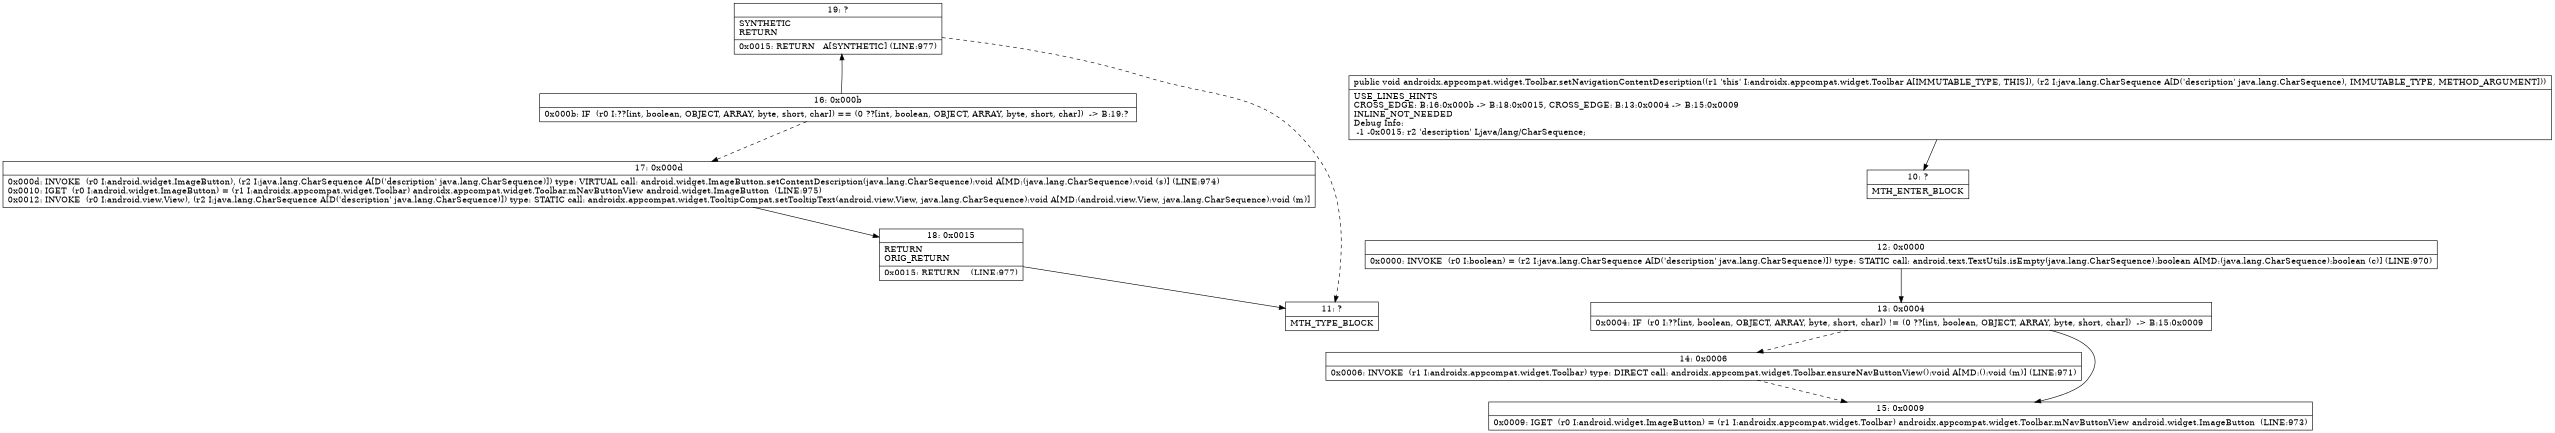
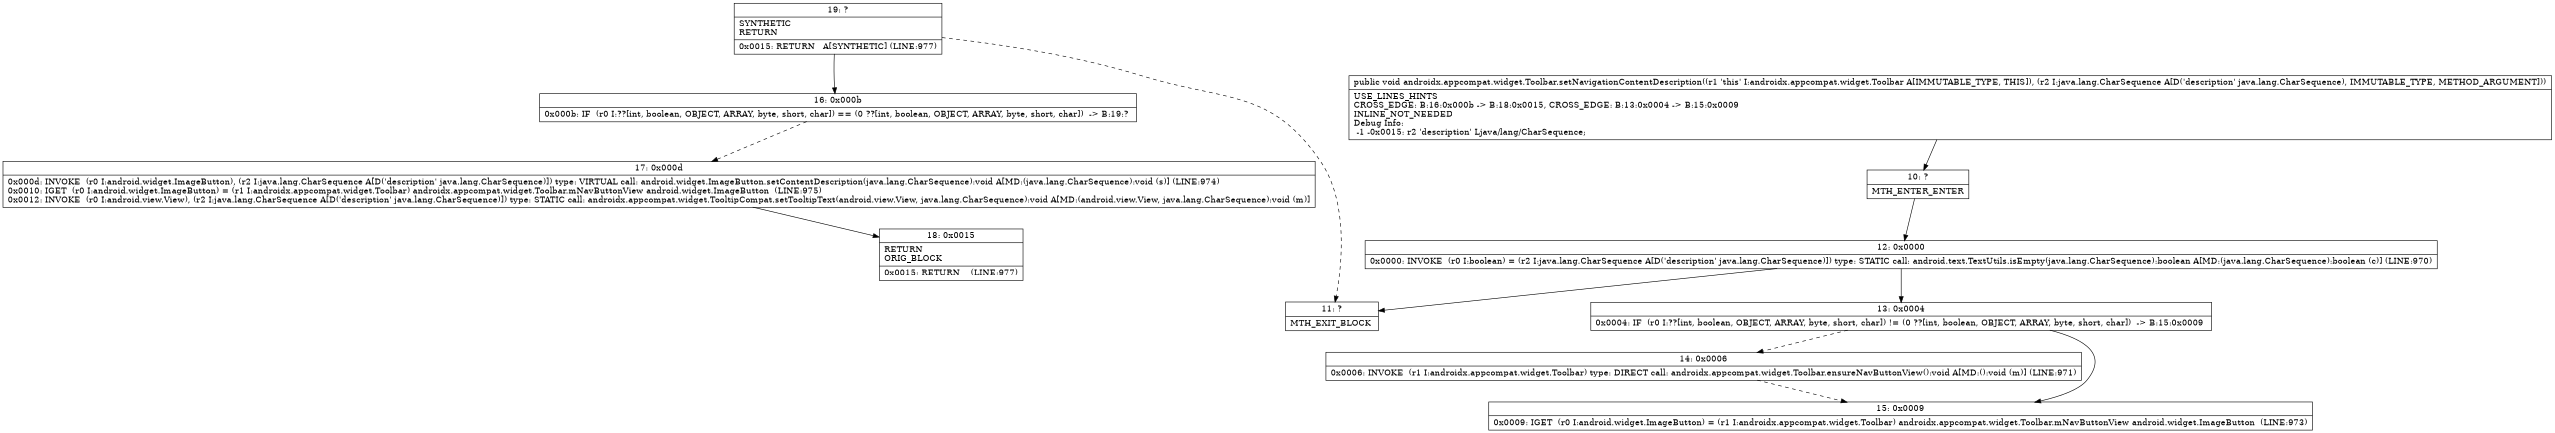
(842, 77) -> (834, 71)
(1918, 191) -> (1918, 191)
none -> (1910, 217)
(917, 259) -> (913, 259)
(1151, 287) -> (1581, 289)
(1332, 323) -> (1331, 323)
